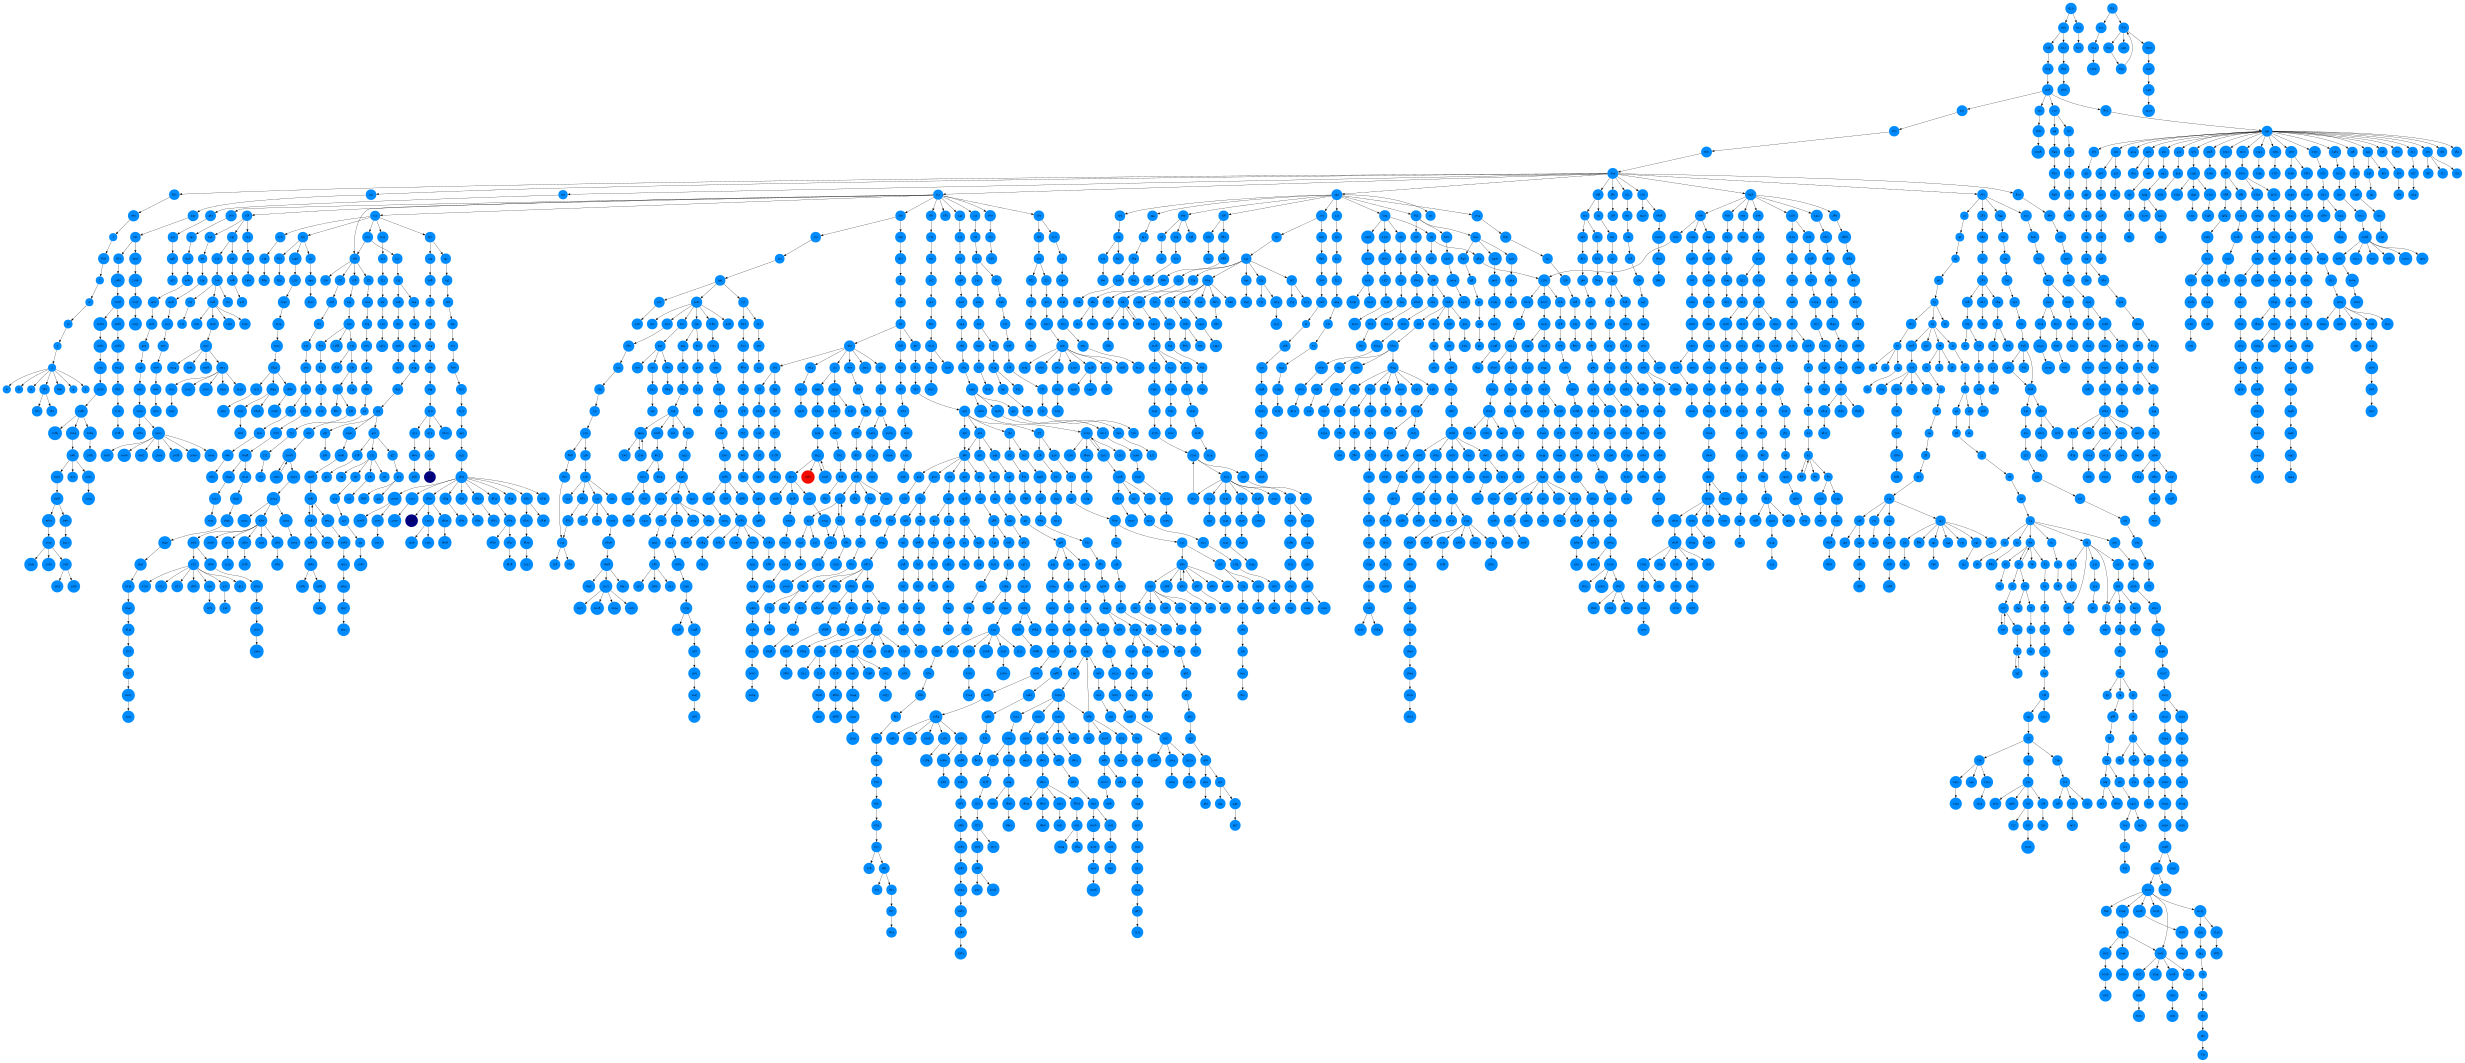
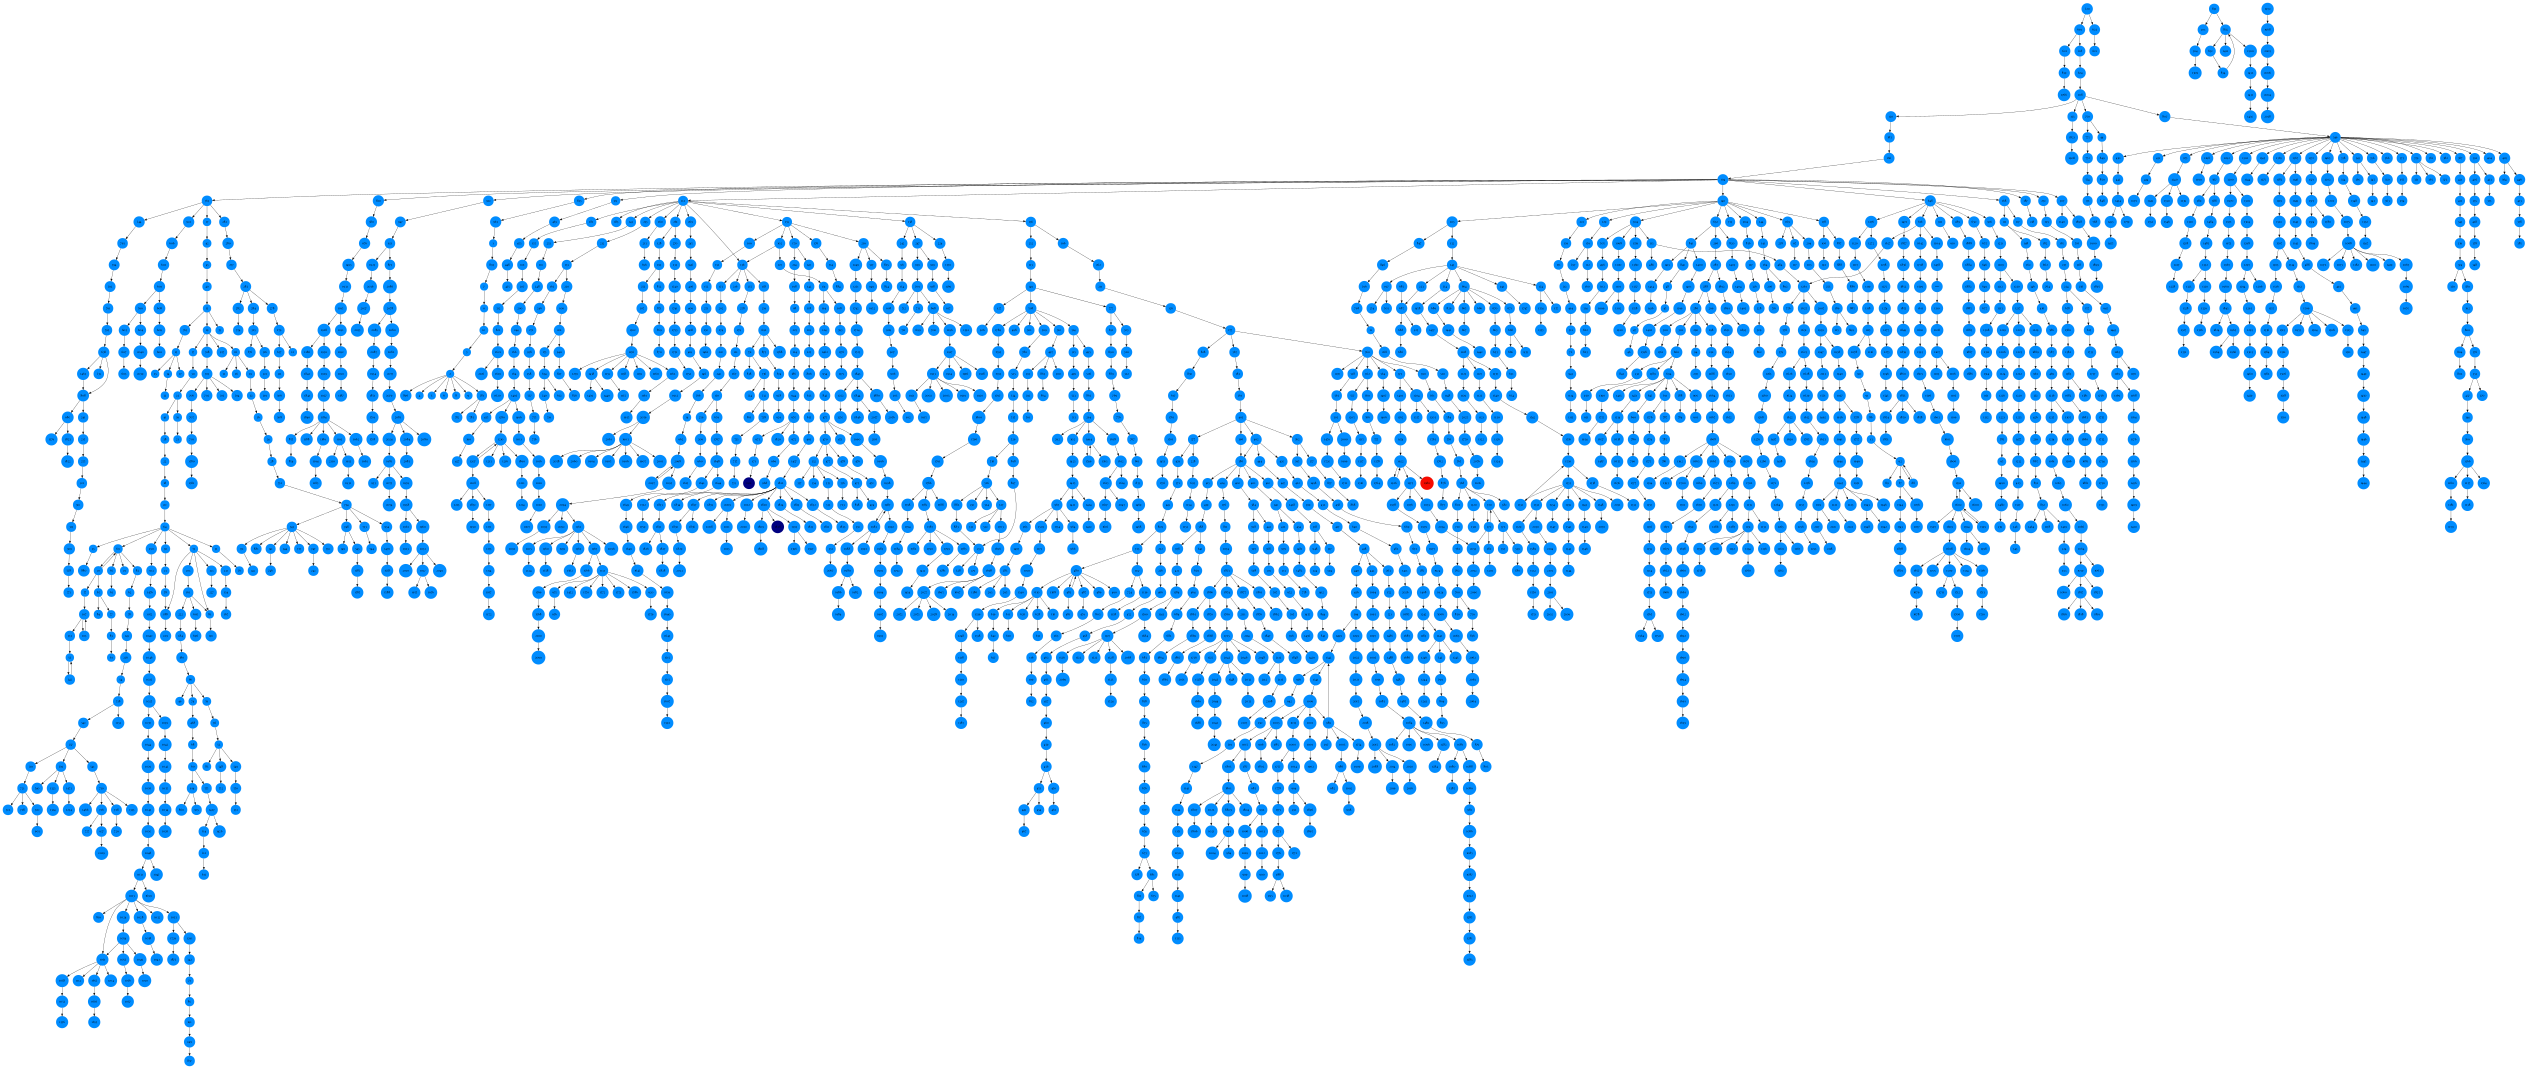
(1129, 313) -> none
(2257, 356) -> none
(1029, 618) -> (1145, 624)
